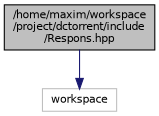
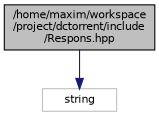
(80, 100) -> (80, 100)
